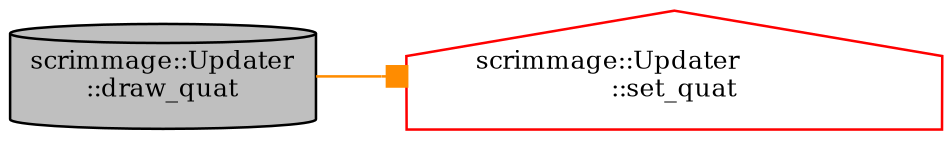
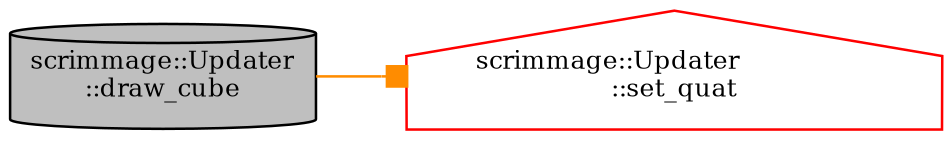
(163, 76) -> (163, 76)
